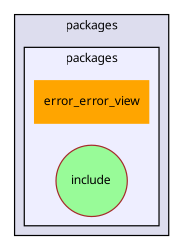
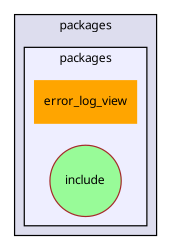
(92, 102) -> (86, 102)
